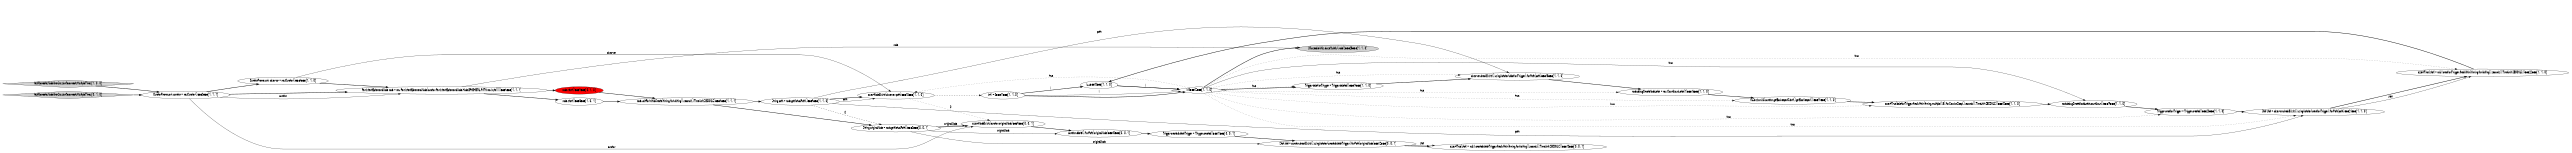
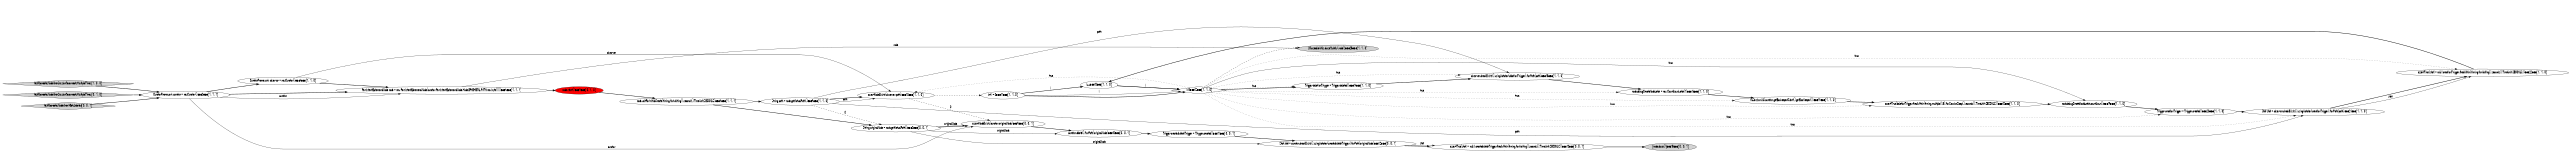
(1248, 61) -> (1248, 61)
(579, 102) -> none
none -> (68, 106)
(948, 109) -> (948, 109)
none -> (1671, 147)
